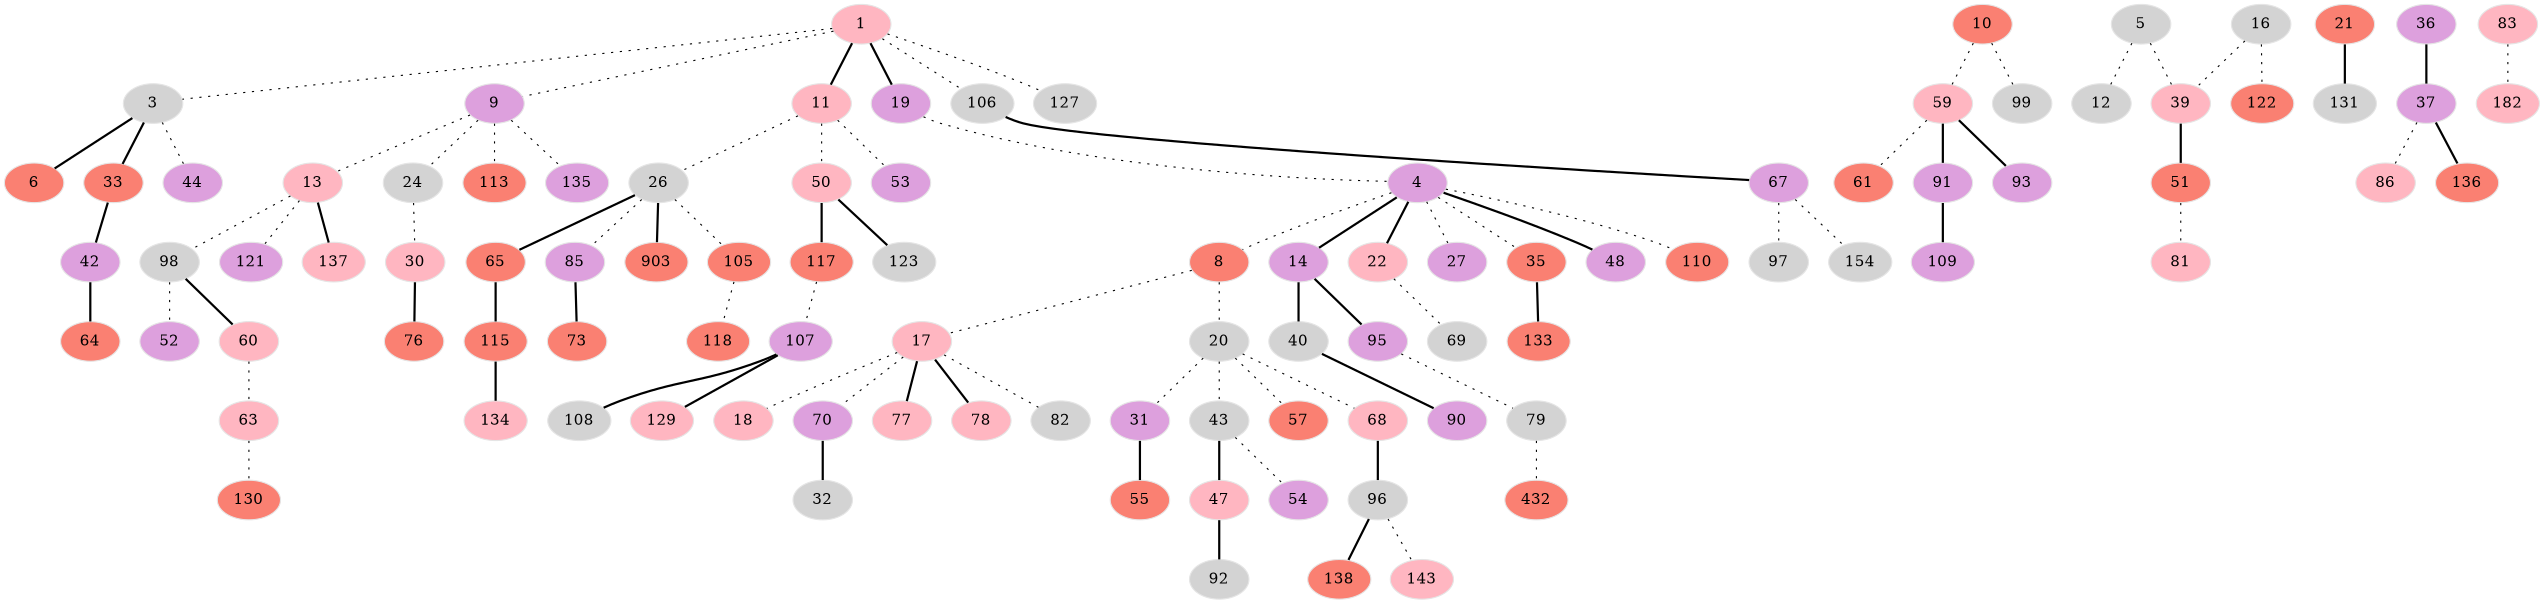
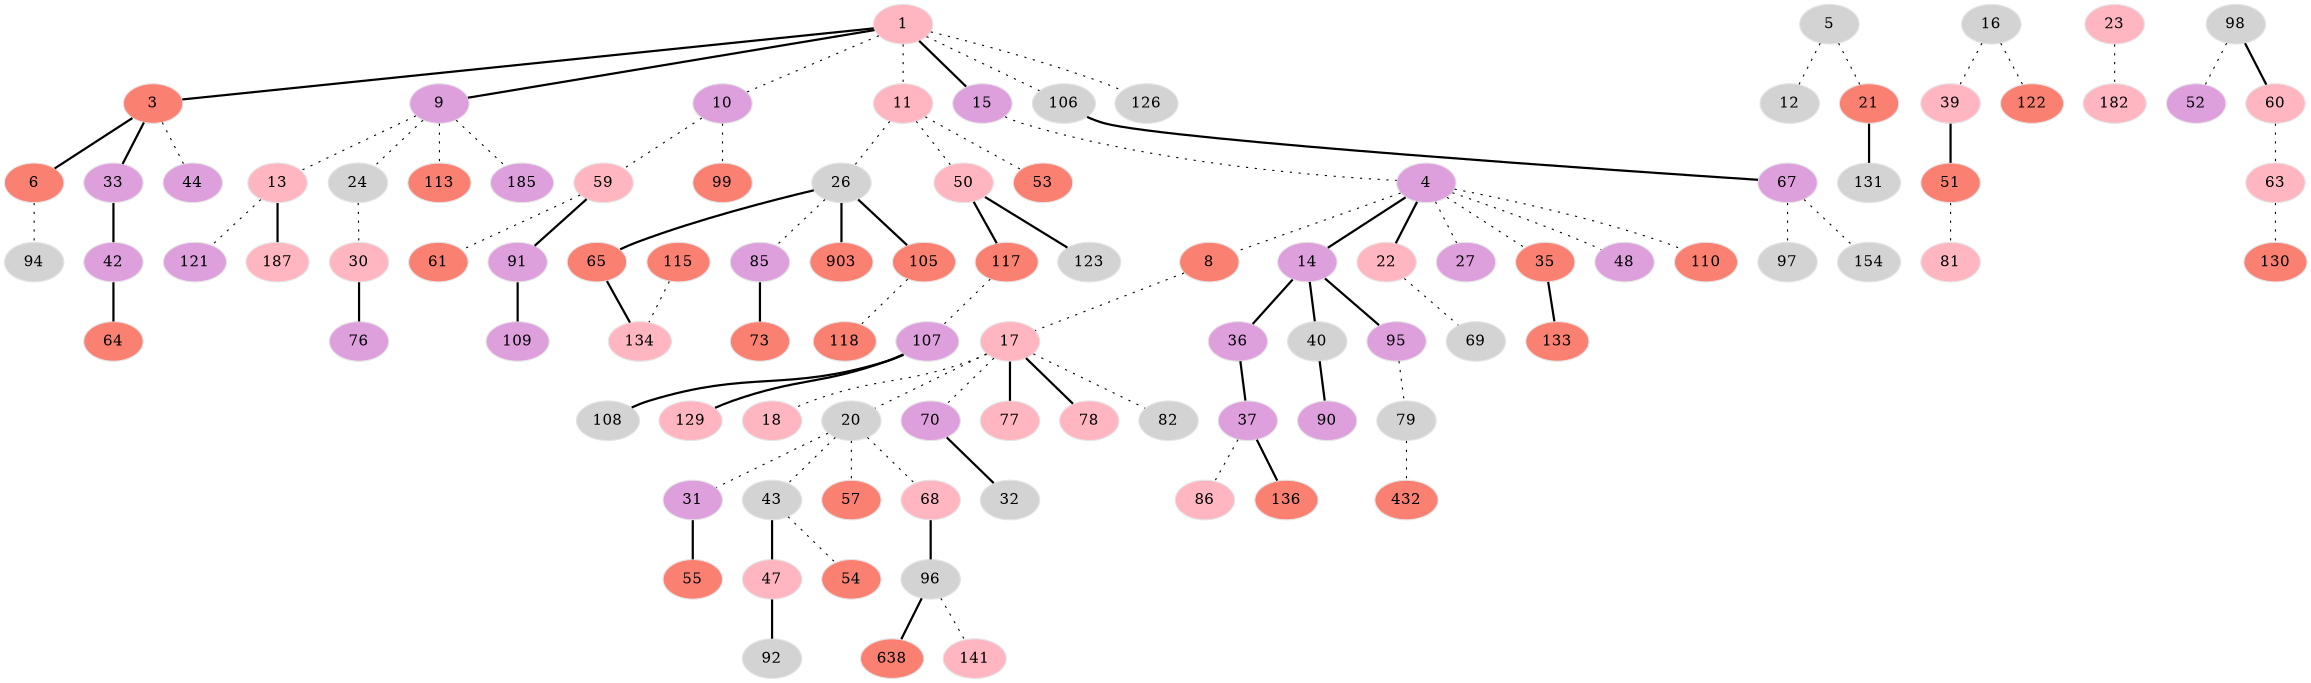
(1982, 24) -> (723, 104)
(2508, 24) -> (2115, 24)
(507, 64) -> (528, 64)
(678, 64) -> (671, 64)
none -> (813, 64)
(841, 64) -> (903, 64)
(2161, 64) -> (1849, 64)
(153, 104) -> (153, 104)
(901, 104) -> (982, 104)
(1065, 104) -> (1147, 104)
(2022, 104) -> (723, 183)
(113, 183) -> (113, 183)
(577, 183) -> (522, 183)
(901, 183) -> (1043, 183)
(2022, 183) -> none
(1519, 220) -> (1527, 220)
(241, 222) -> none
(699, 222) -> (883, 222)
none -> (34, 262)
(334, 262) -> (278, 262)
(496, 302) -> (618, 302)
(1219, 302) -> (931, 381)
none -> (1273, 302)
(414, 341) -> (359, 341)
(496, 381) -> (659, 302)
(1299, 500) -> (851, 579)
(1339, 579) -> (892, 659)
(1422, 579) -> (975, 659)
